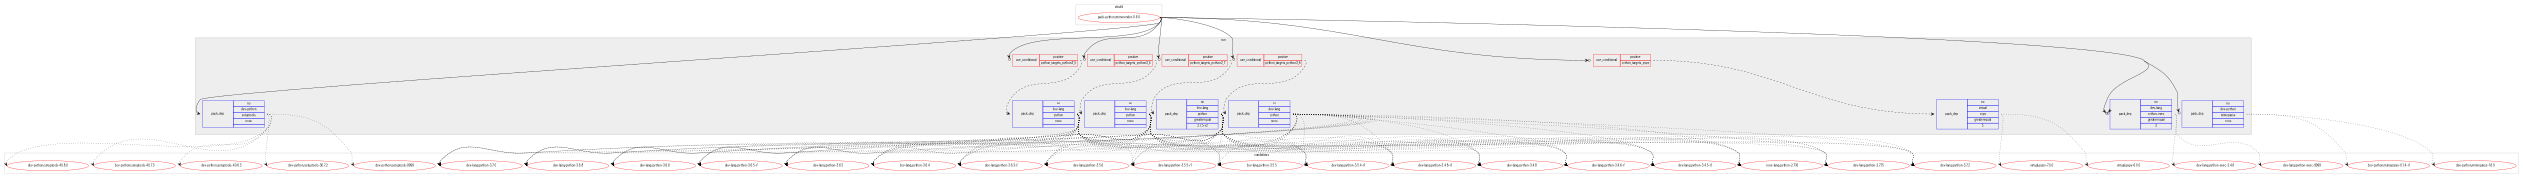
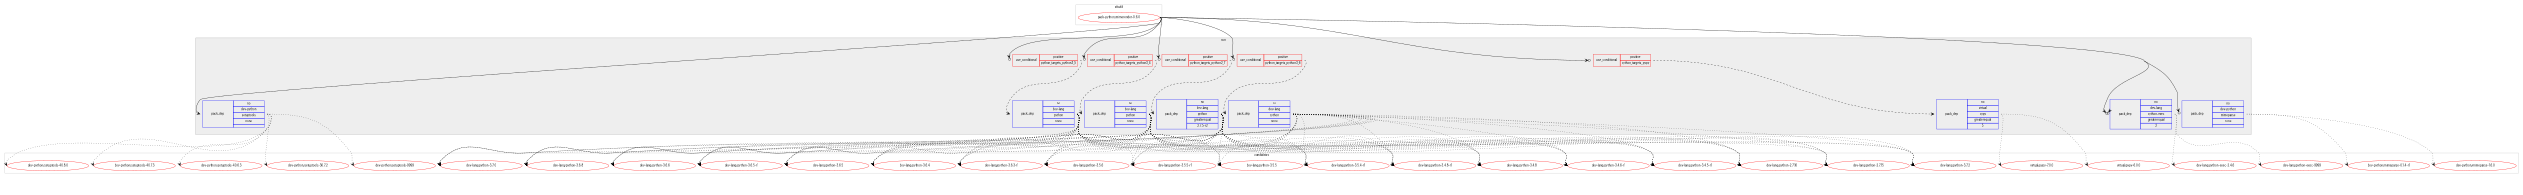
(1782, 166) -> (1782, 166)
